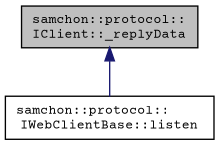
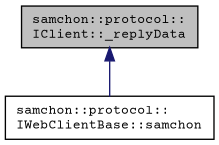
(110, 118) -> (110, 118)
